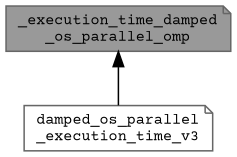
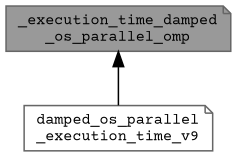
(118, 128) -> (118, 128)
